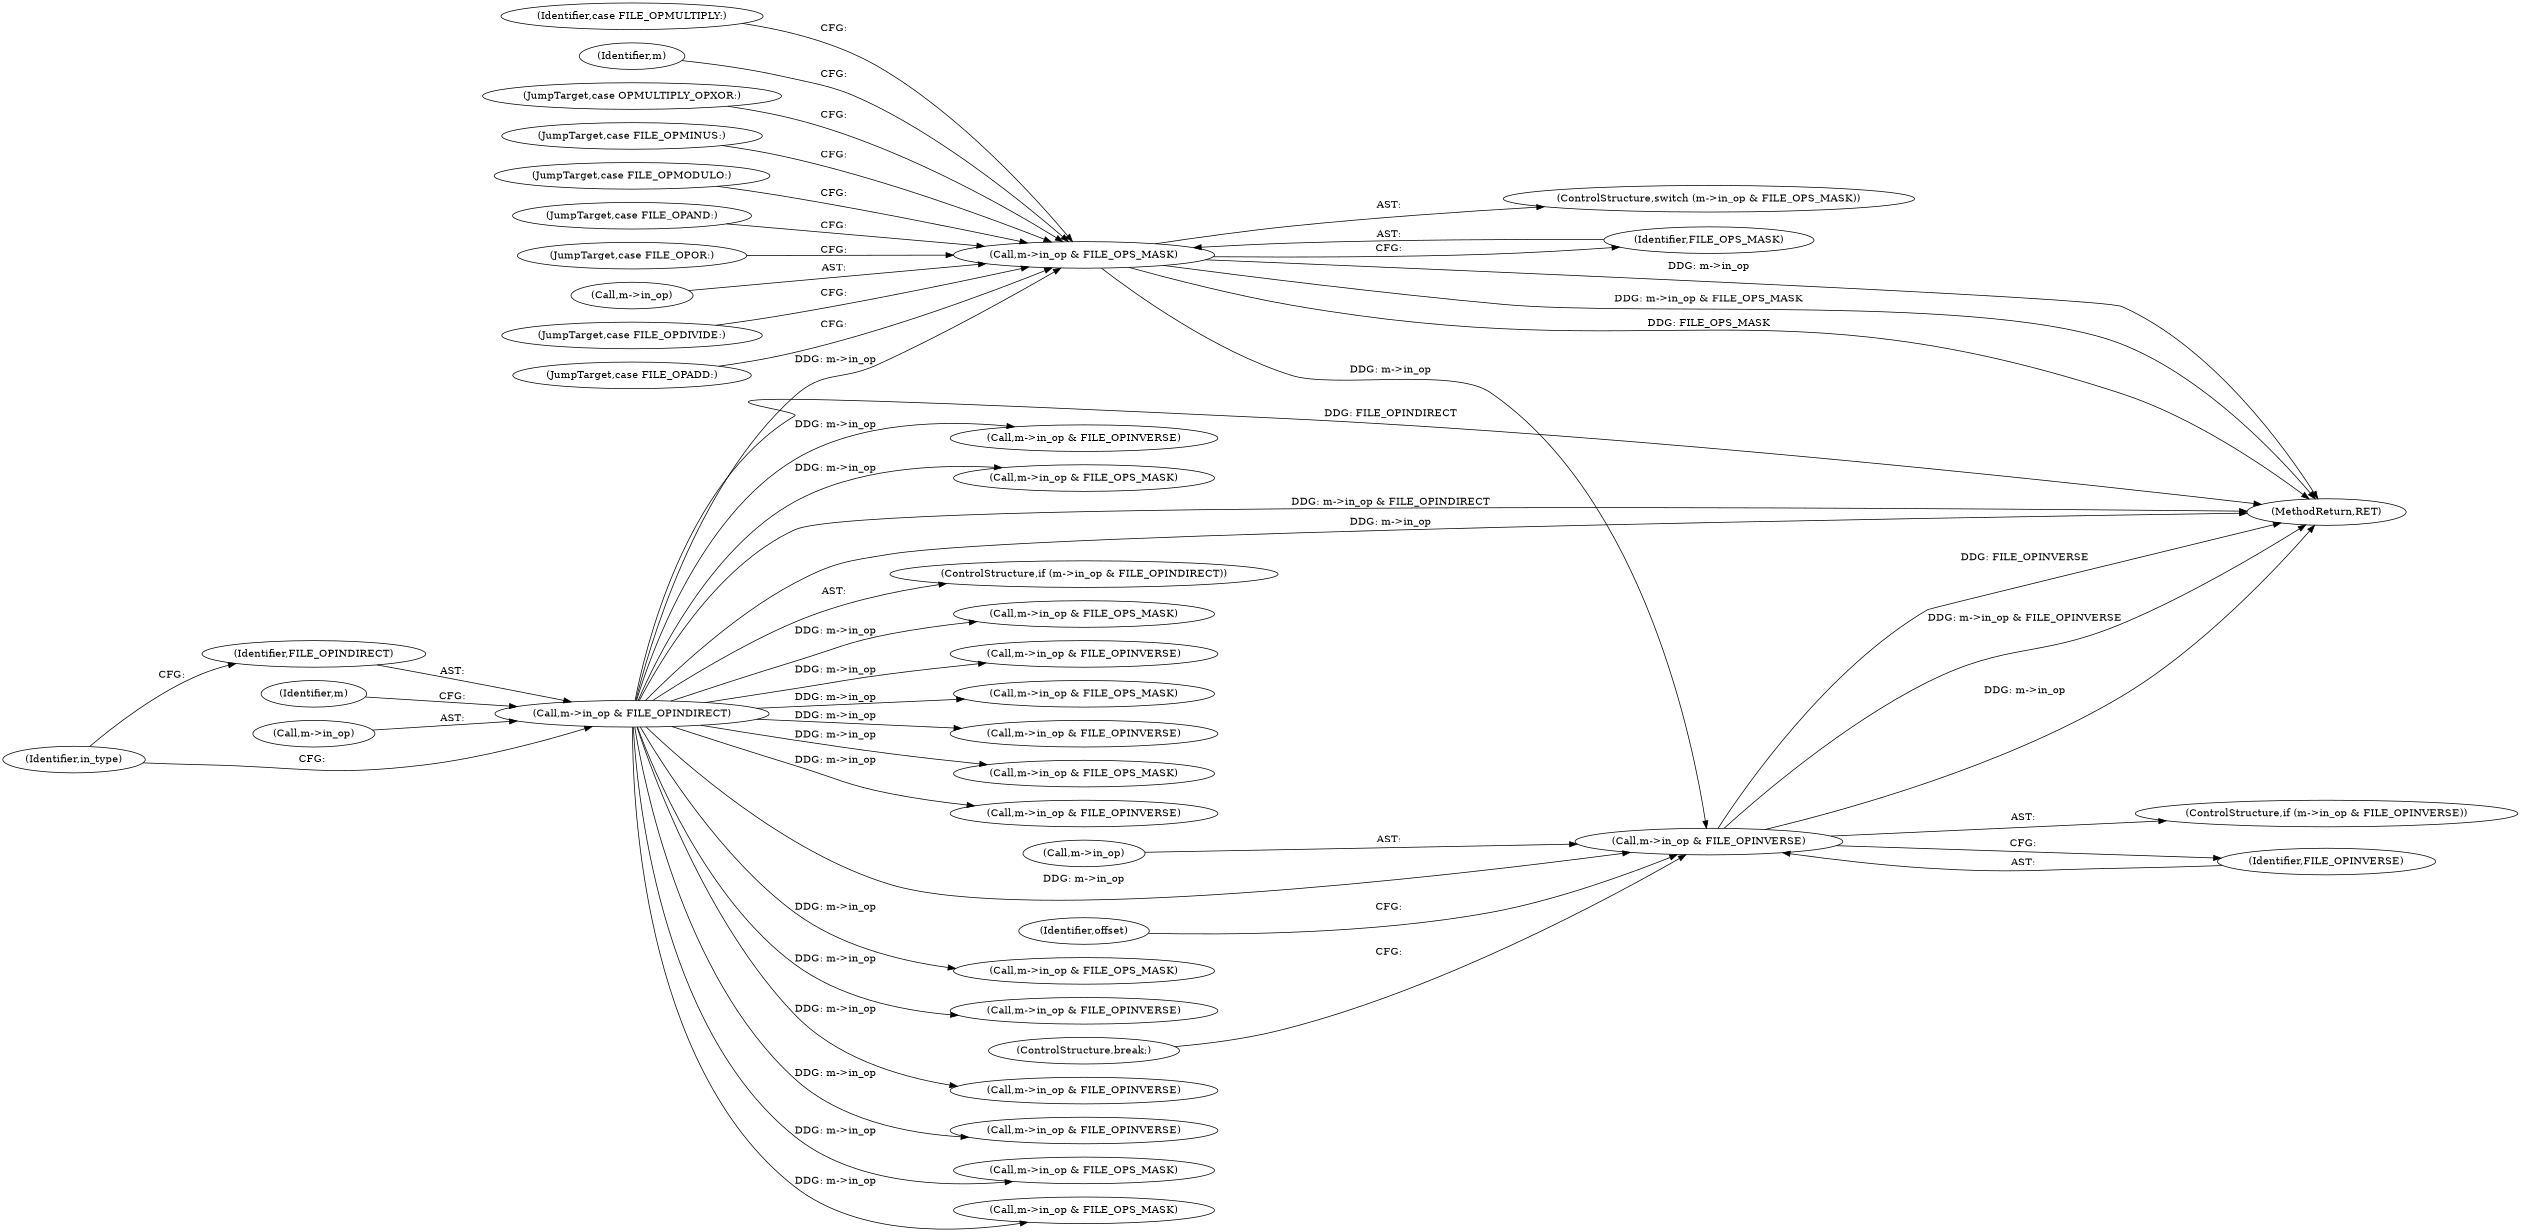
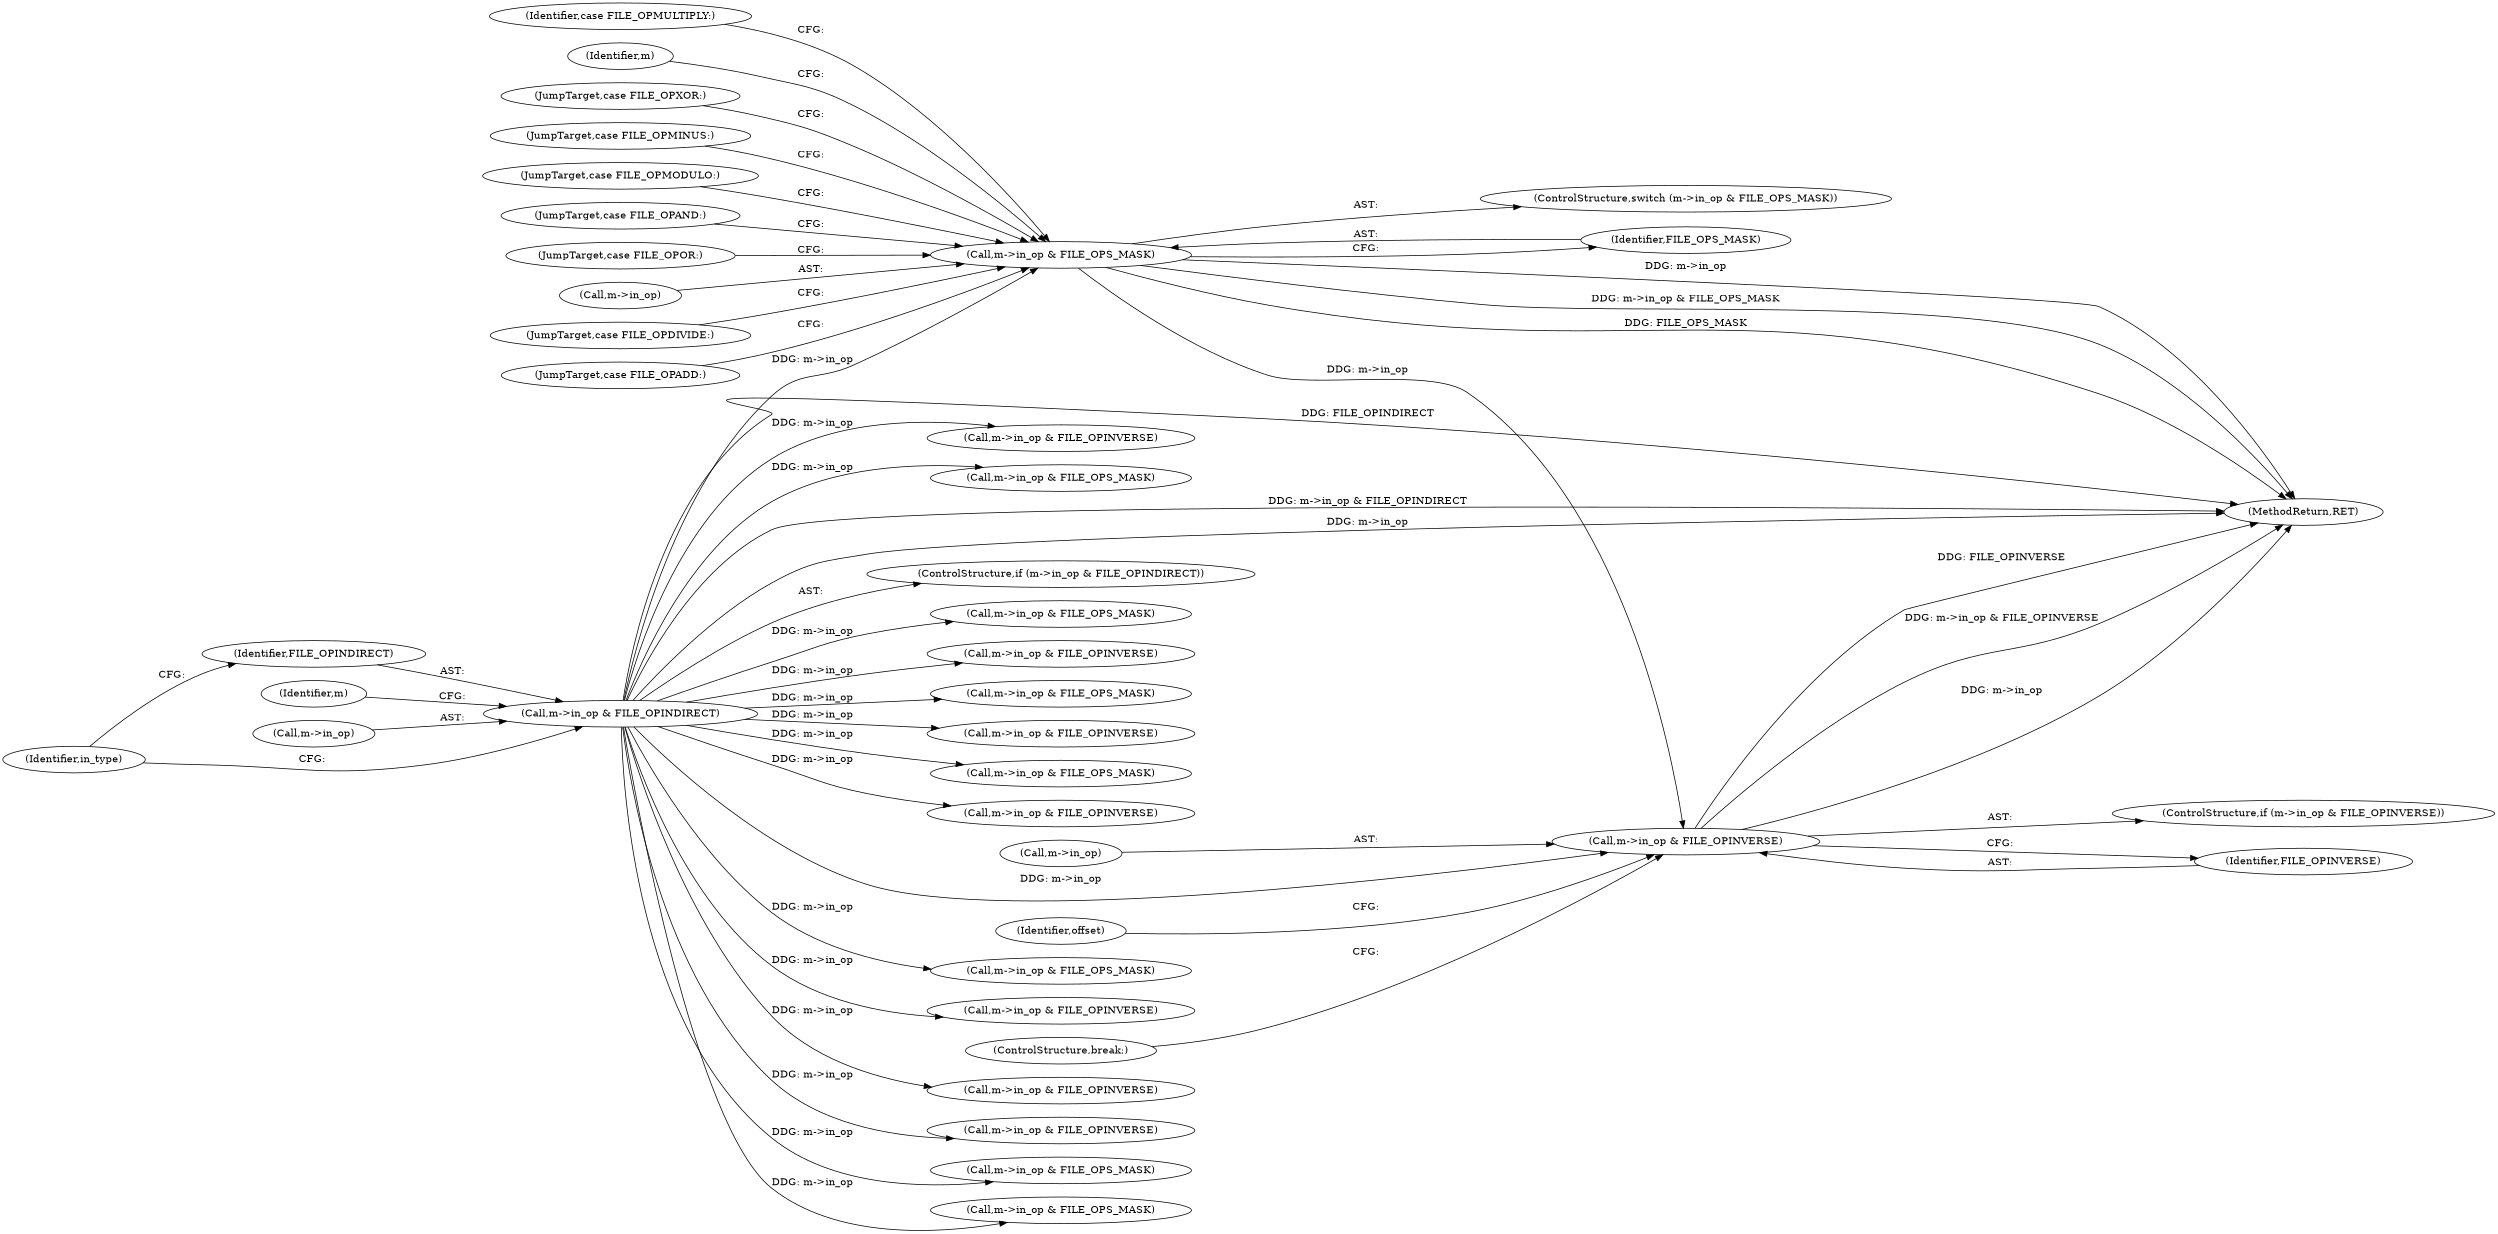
(632, 96) -> (621, 96)
